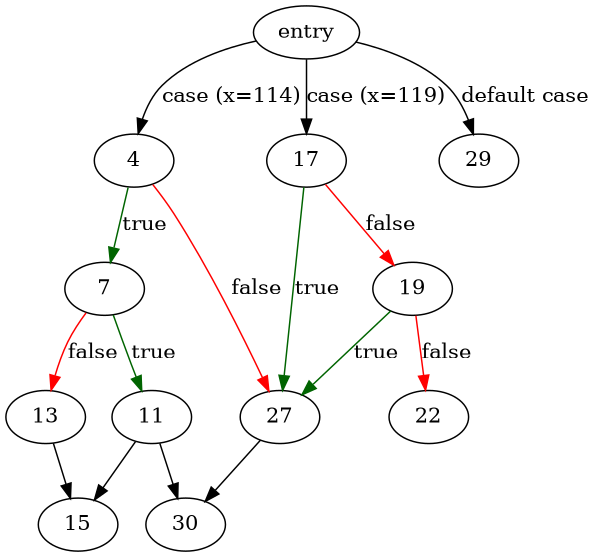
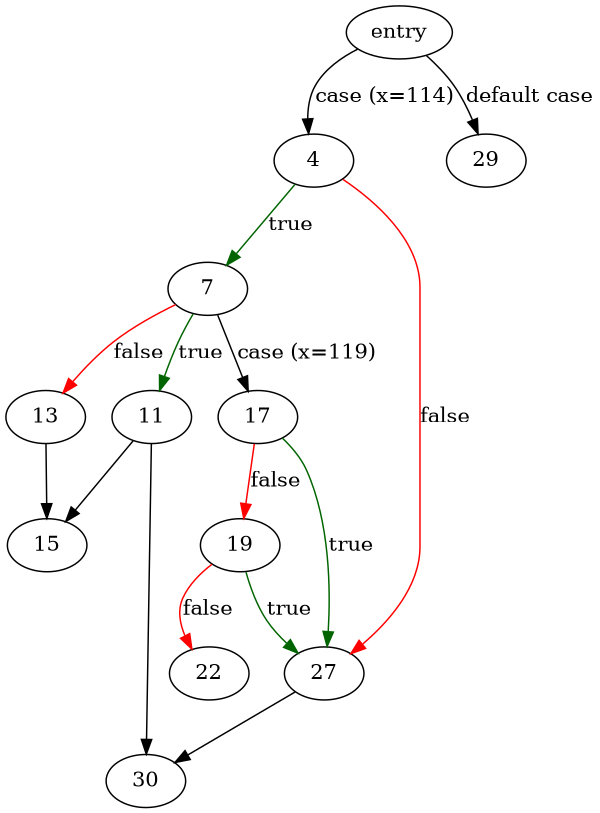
(307, 89) -> (230, 346)
